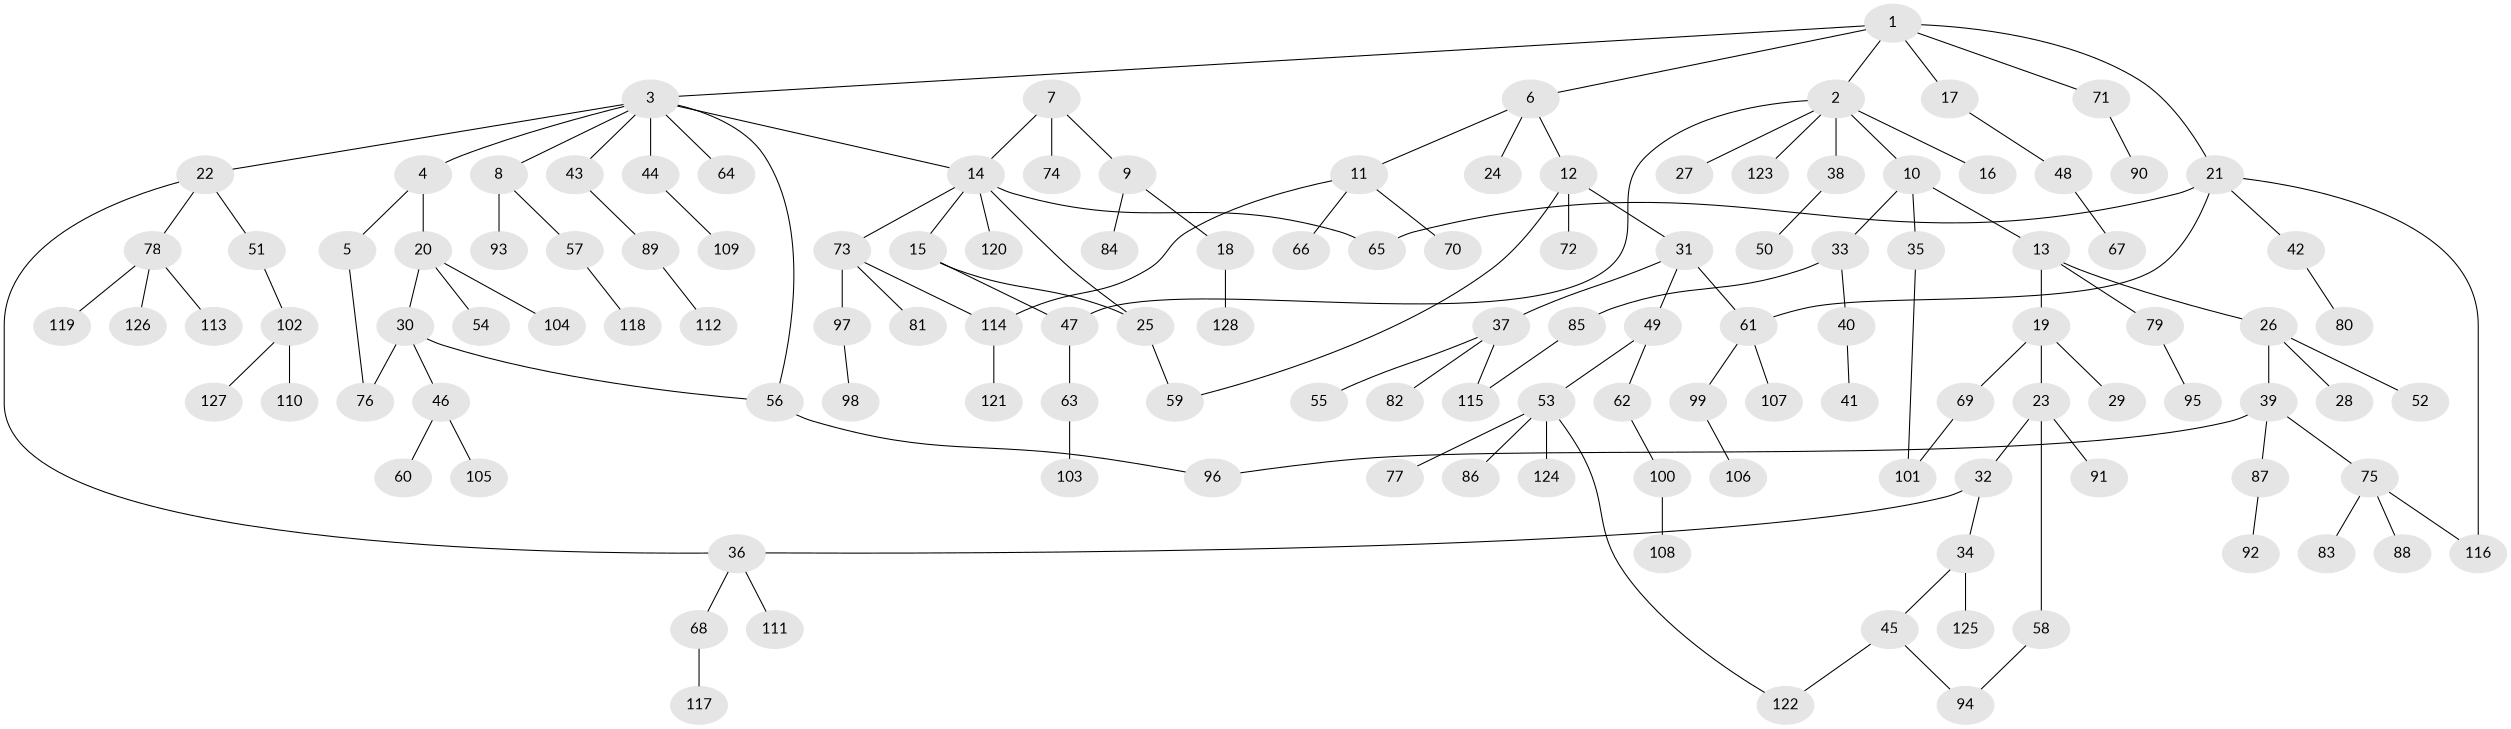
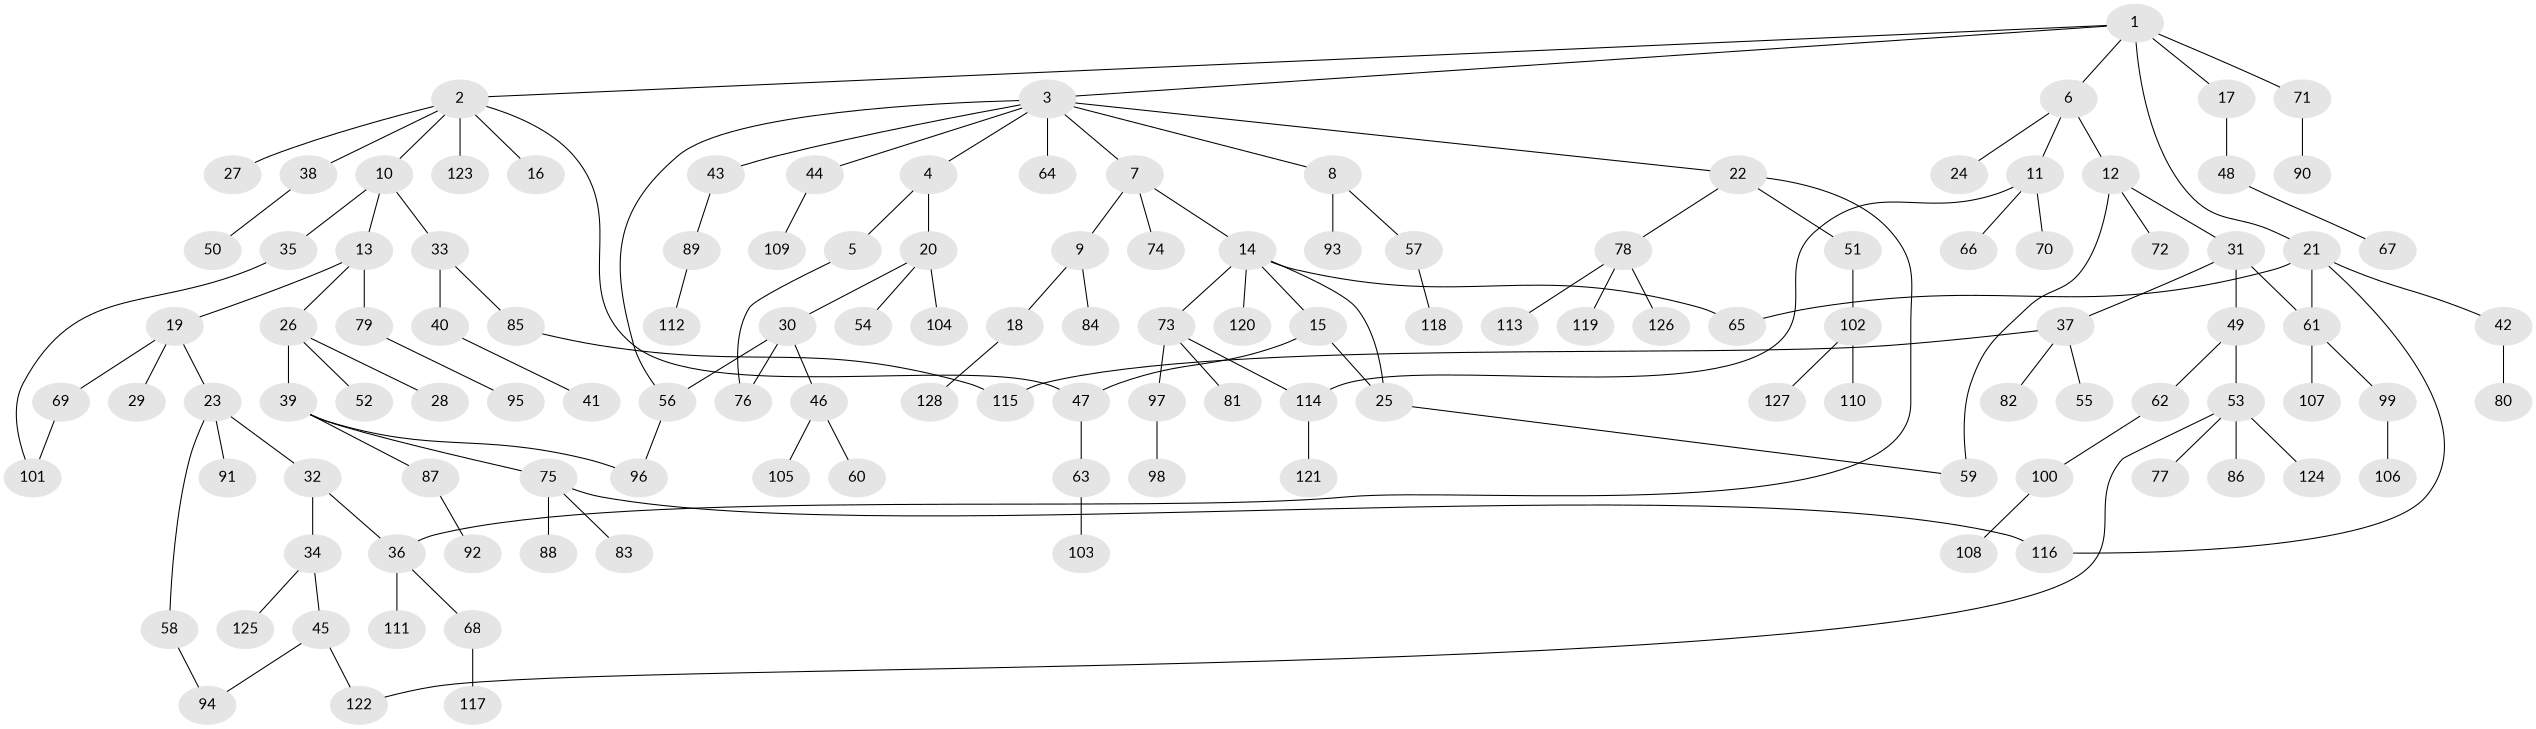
(813, 137) -> (1091, 137)
